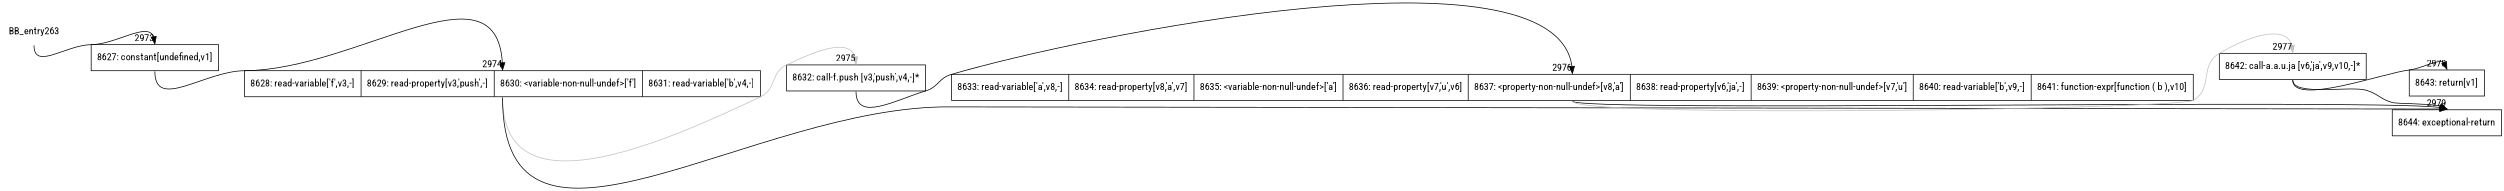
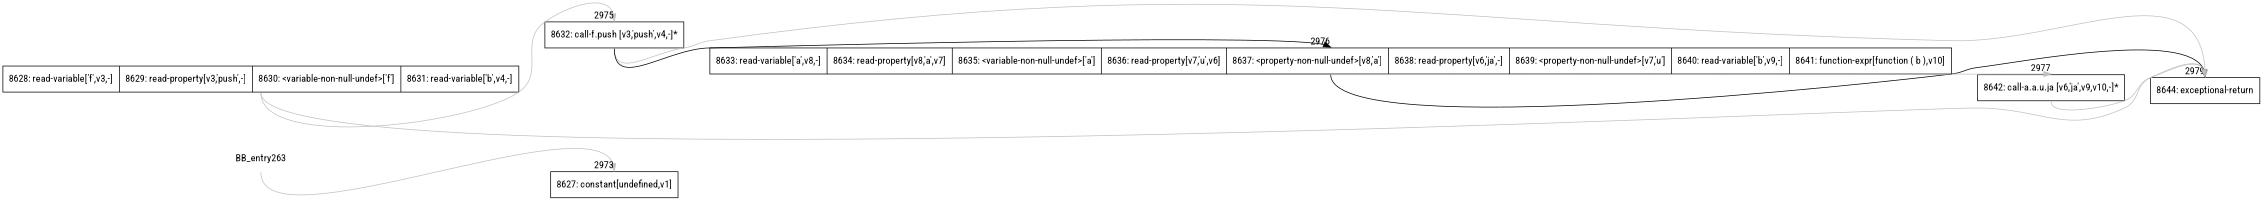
none -> (1419, 13)
(91, 45) -> (434, 172)
(336, 53) -> none
(2447, 83) -> none
(2366, 90) -> (2127, 99)
(1437, 108) -> (1241, 132)
